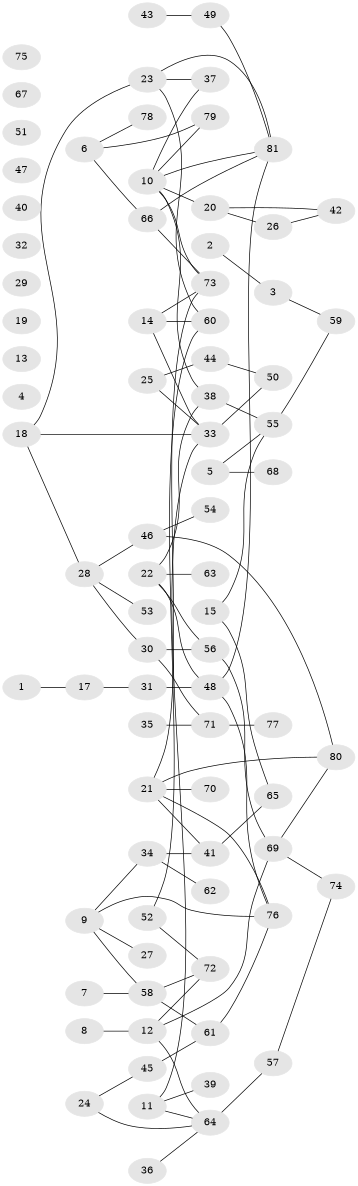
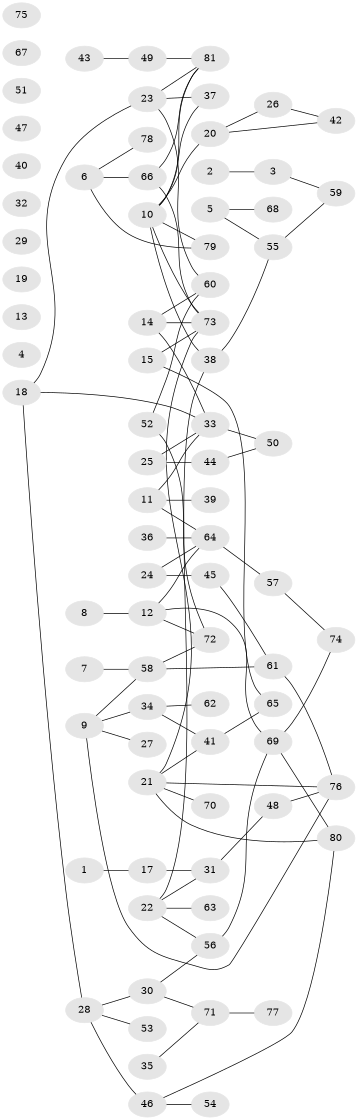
(250, 421) -> none
(244, 520) -> (181, 340)
(179, 631) -> (179, 889)
